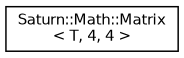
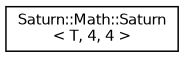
(92, 29) -> (92, 29)
